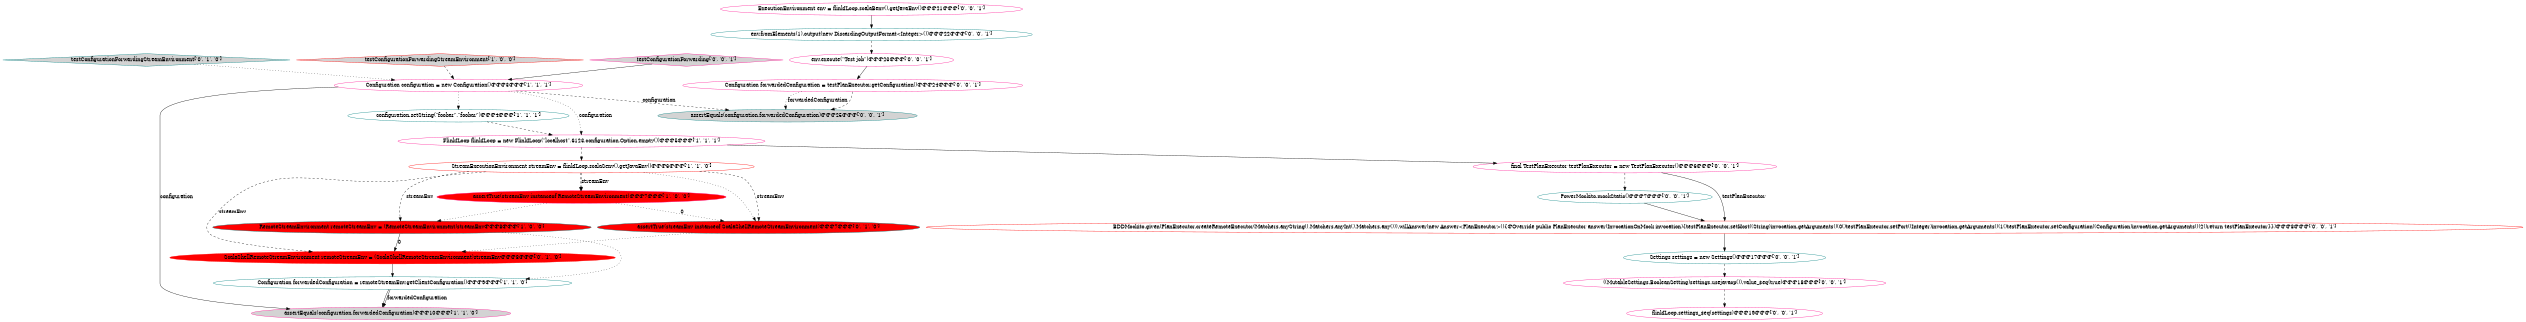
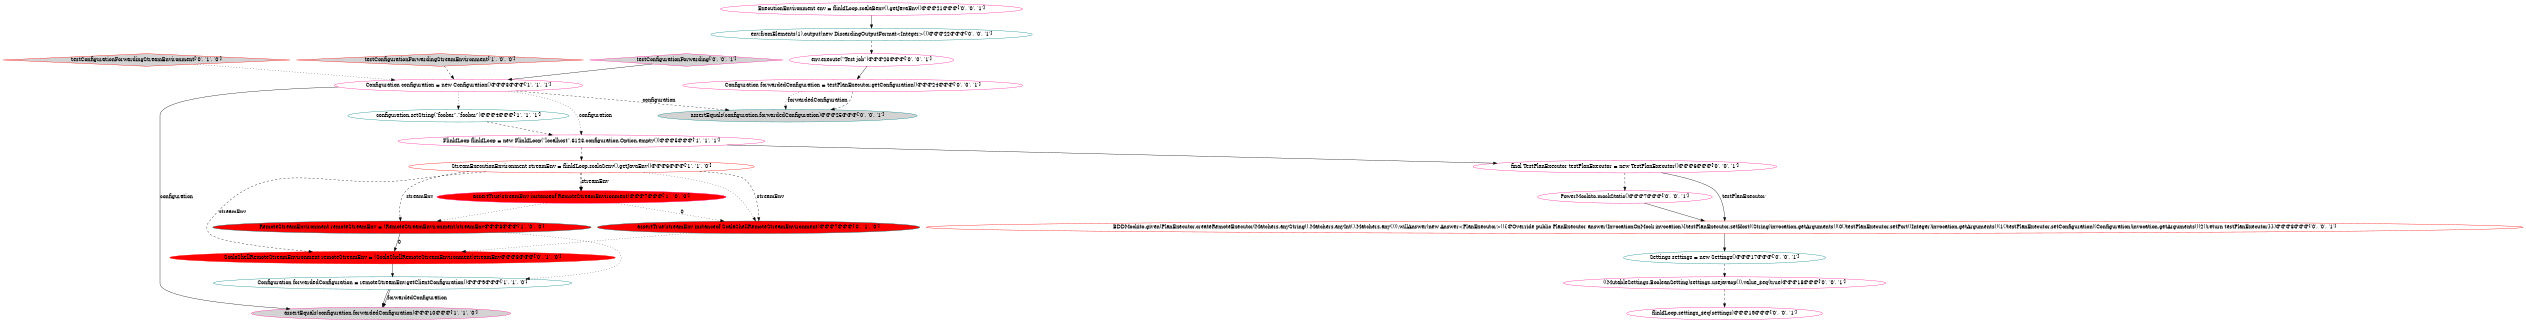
(146, 60) -> (146, 60)
(1625, 197) -> (1625, 197)
